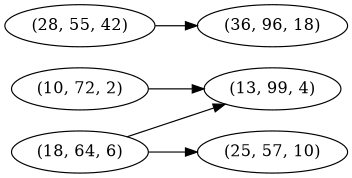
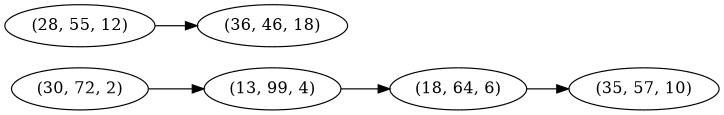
(80, 26) -> (80, 26)
(273, 26) -> (273, 26)
(80, 89) -> (80, 89)
(171, 122) -> (360, 89)
(273, 152) -> (644, 89)
